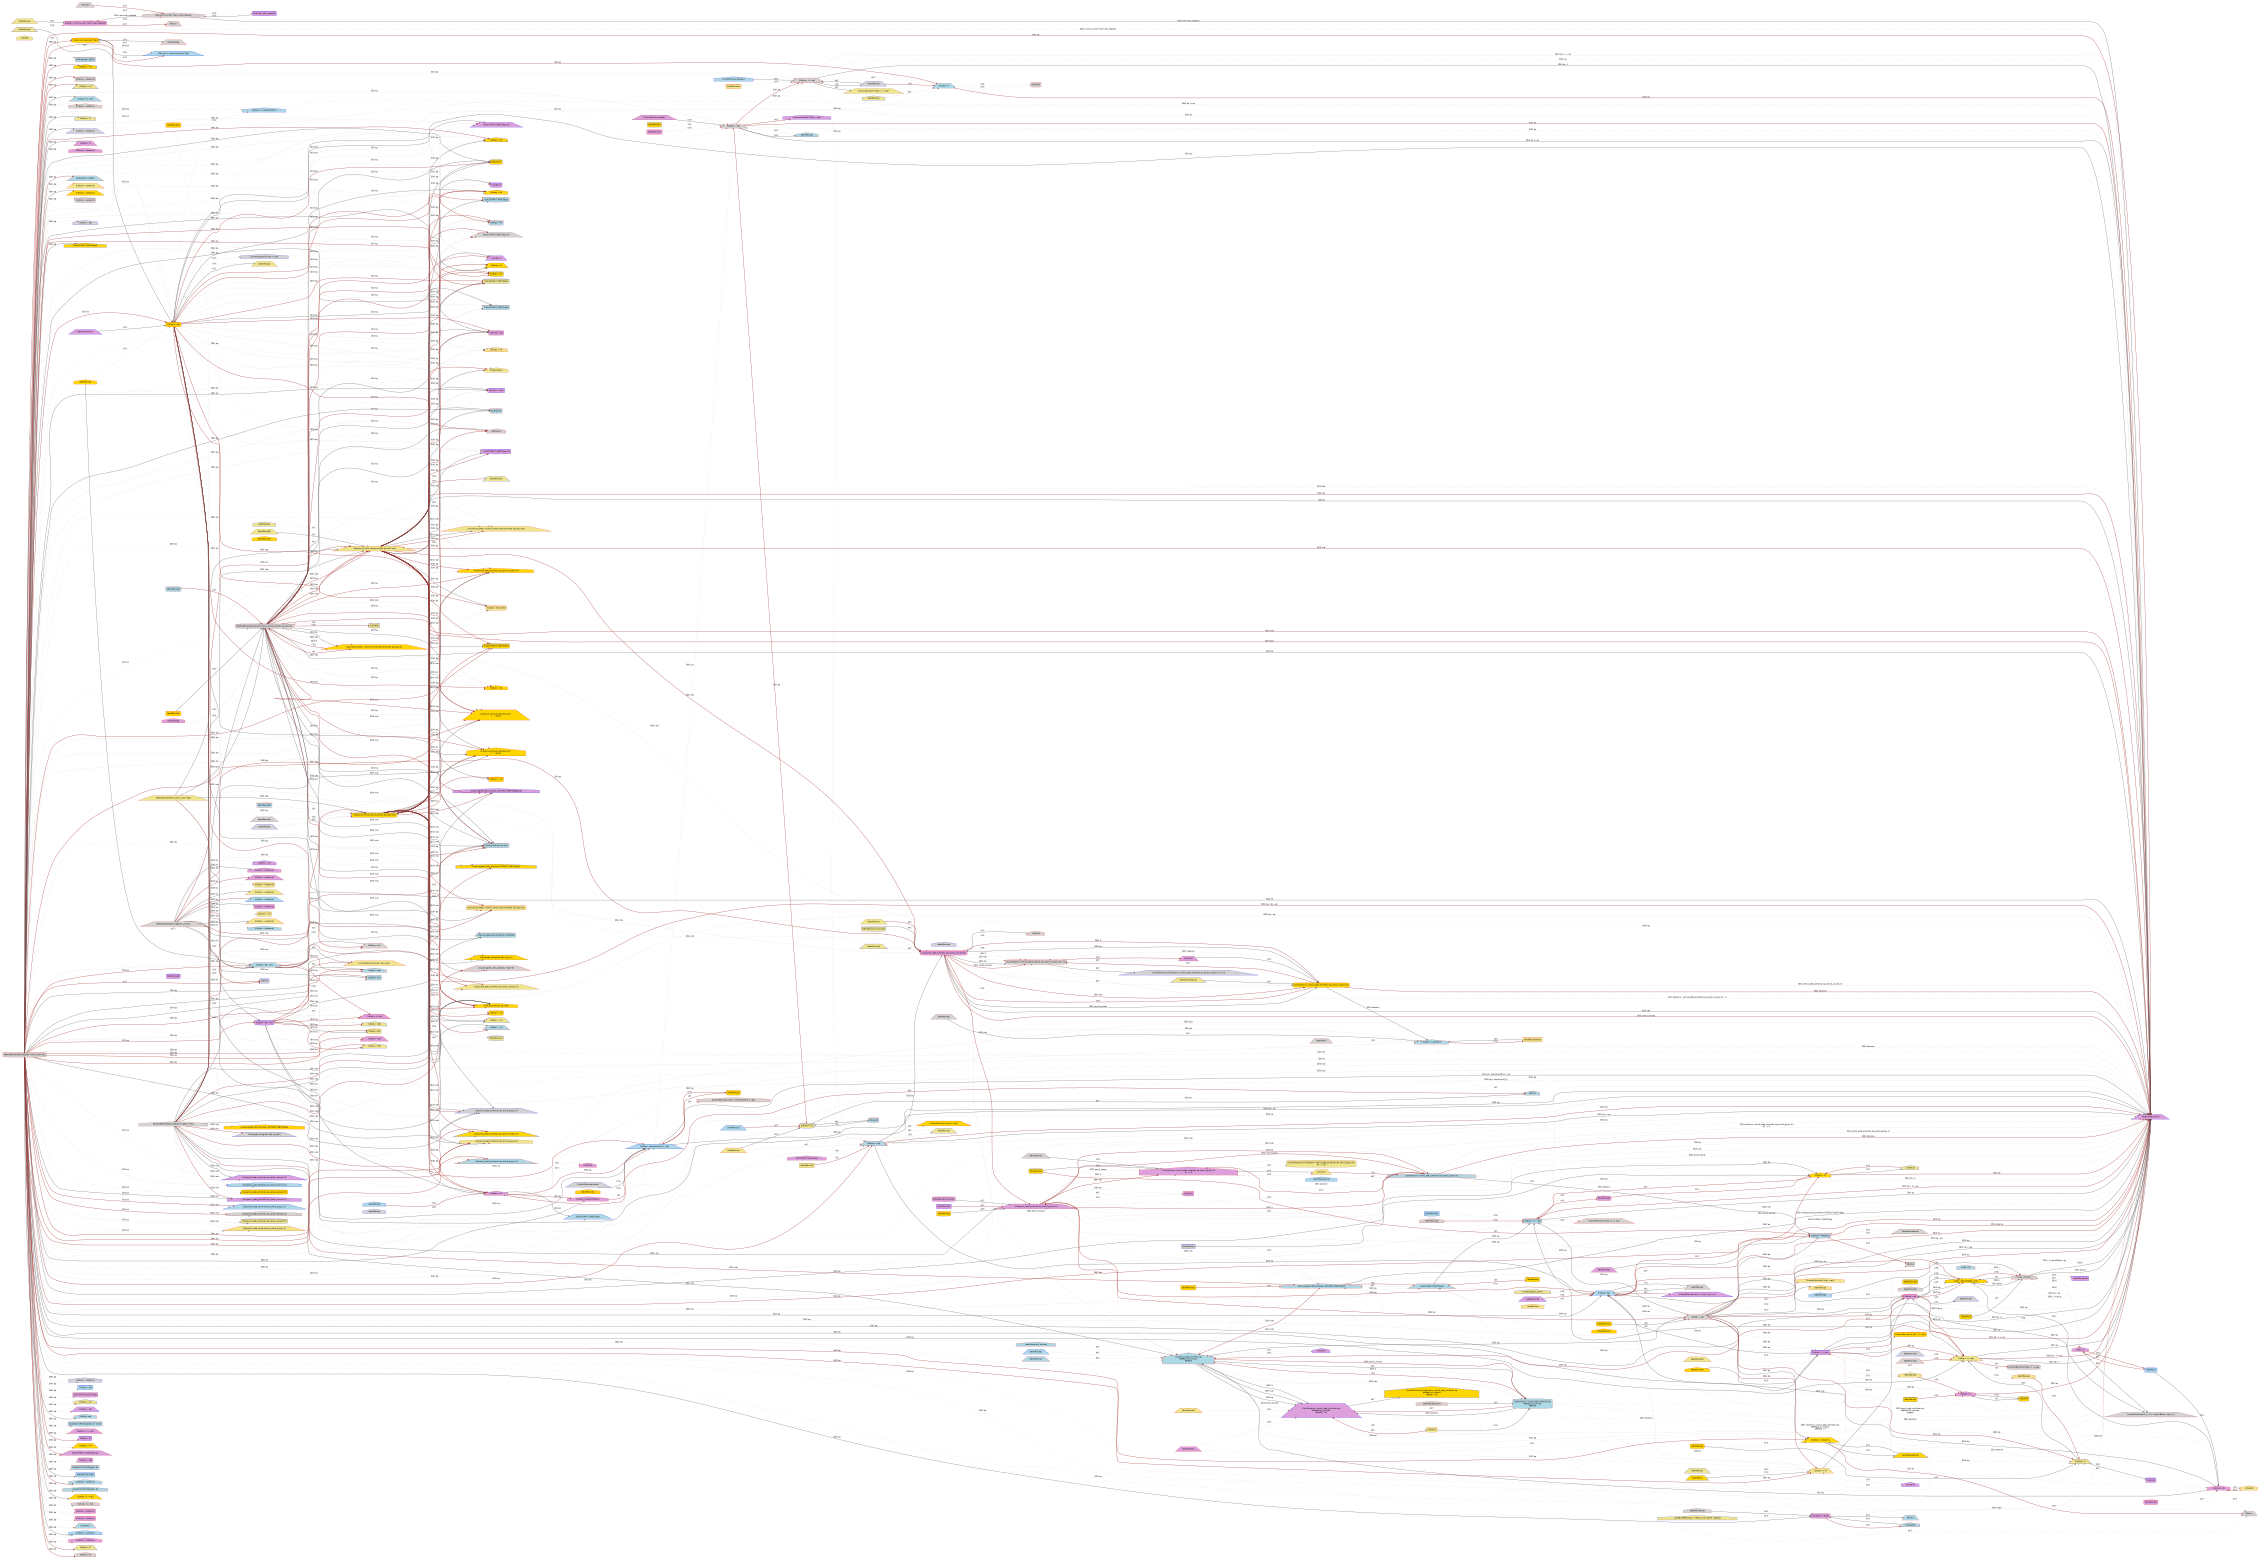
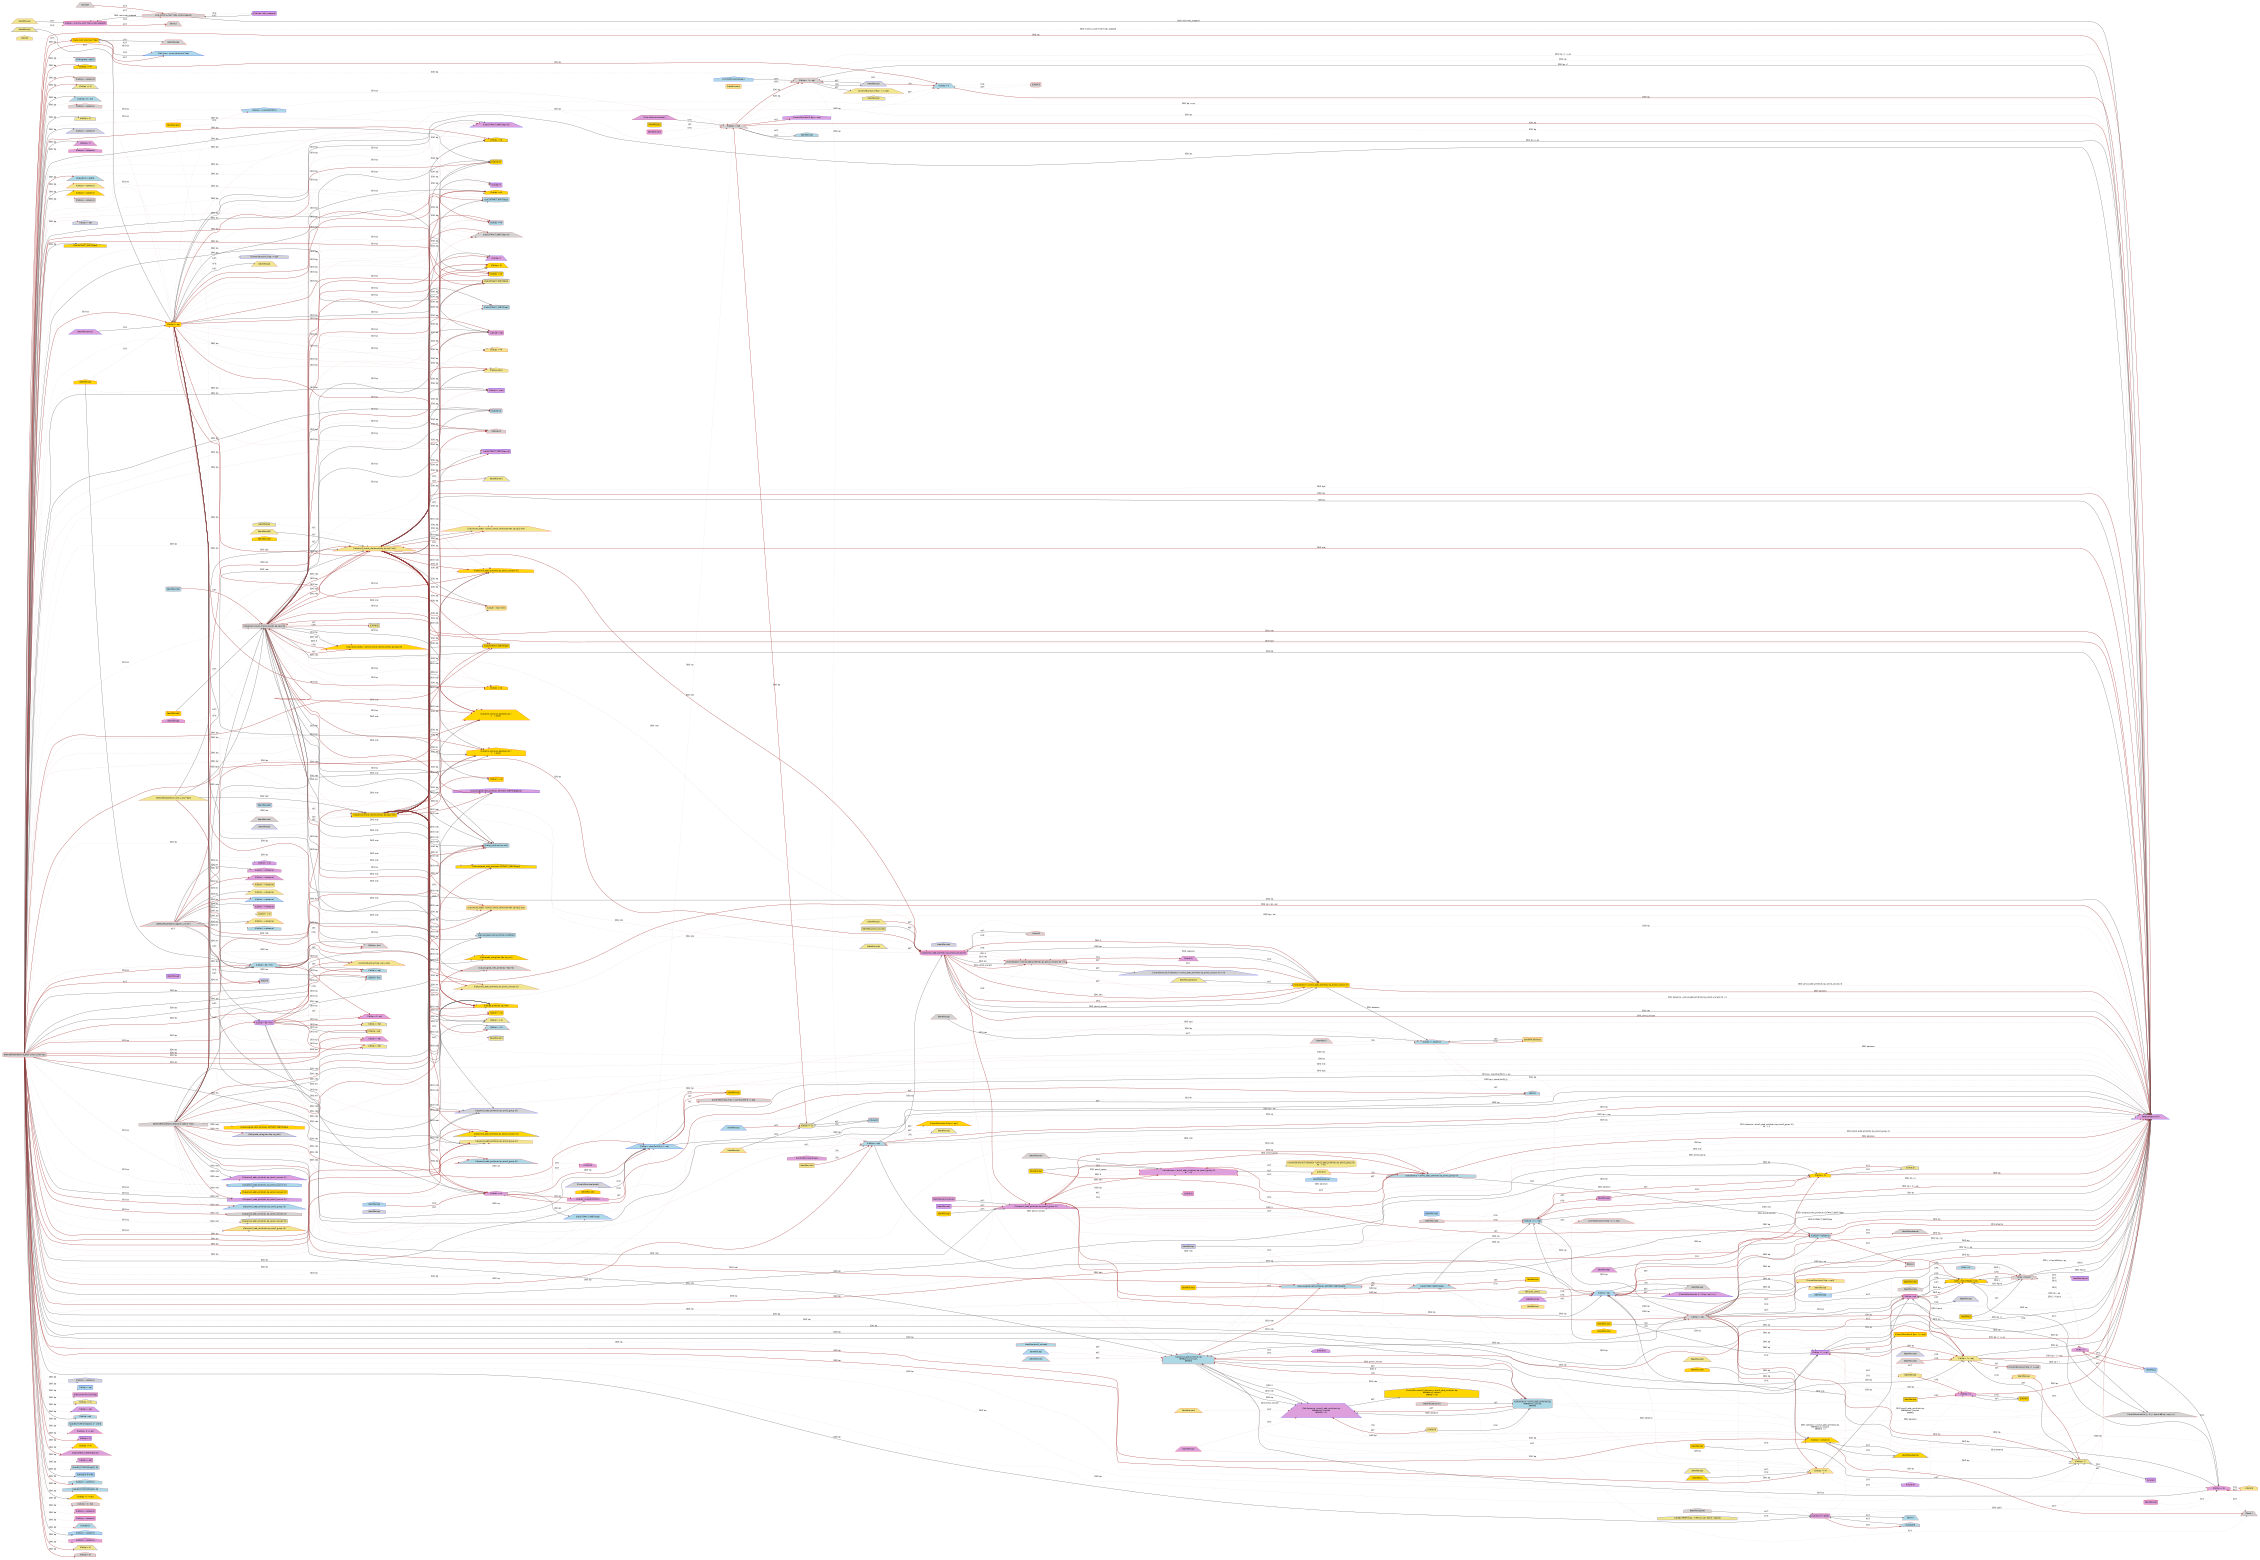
(264, 626) -> (264, 626)
(1533, 1292) -> (1533, 1292)
